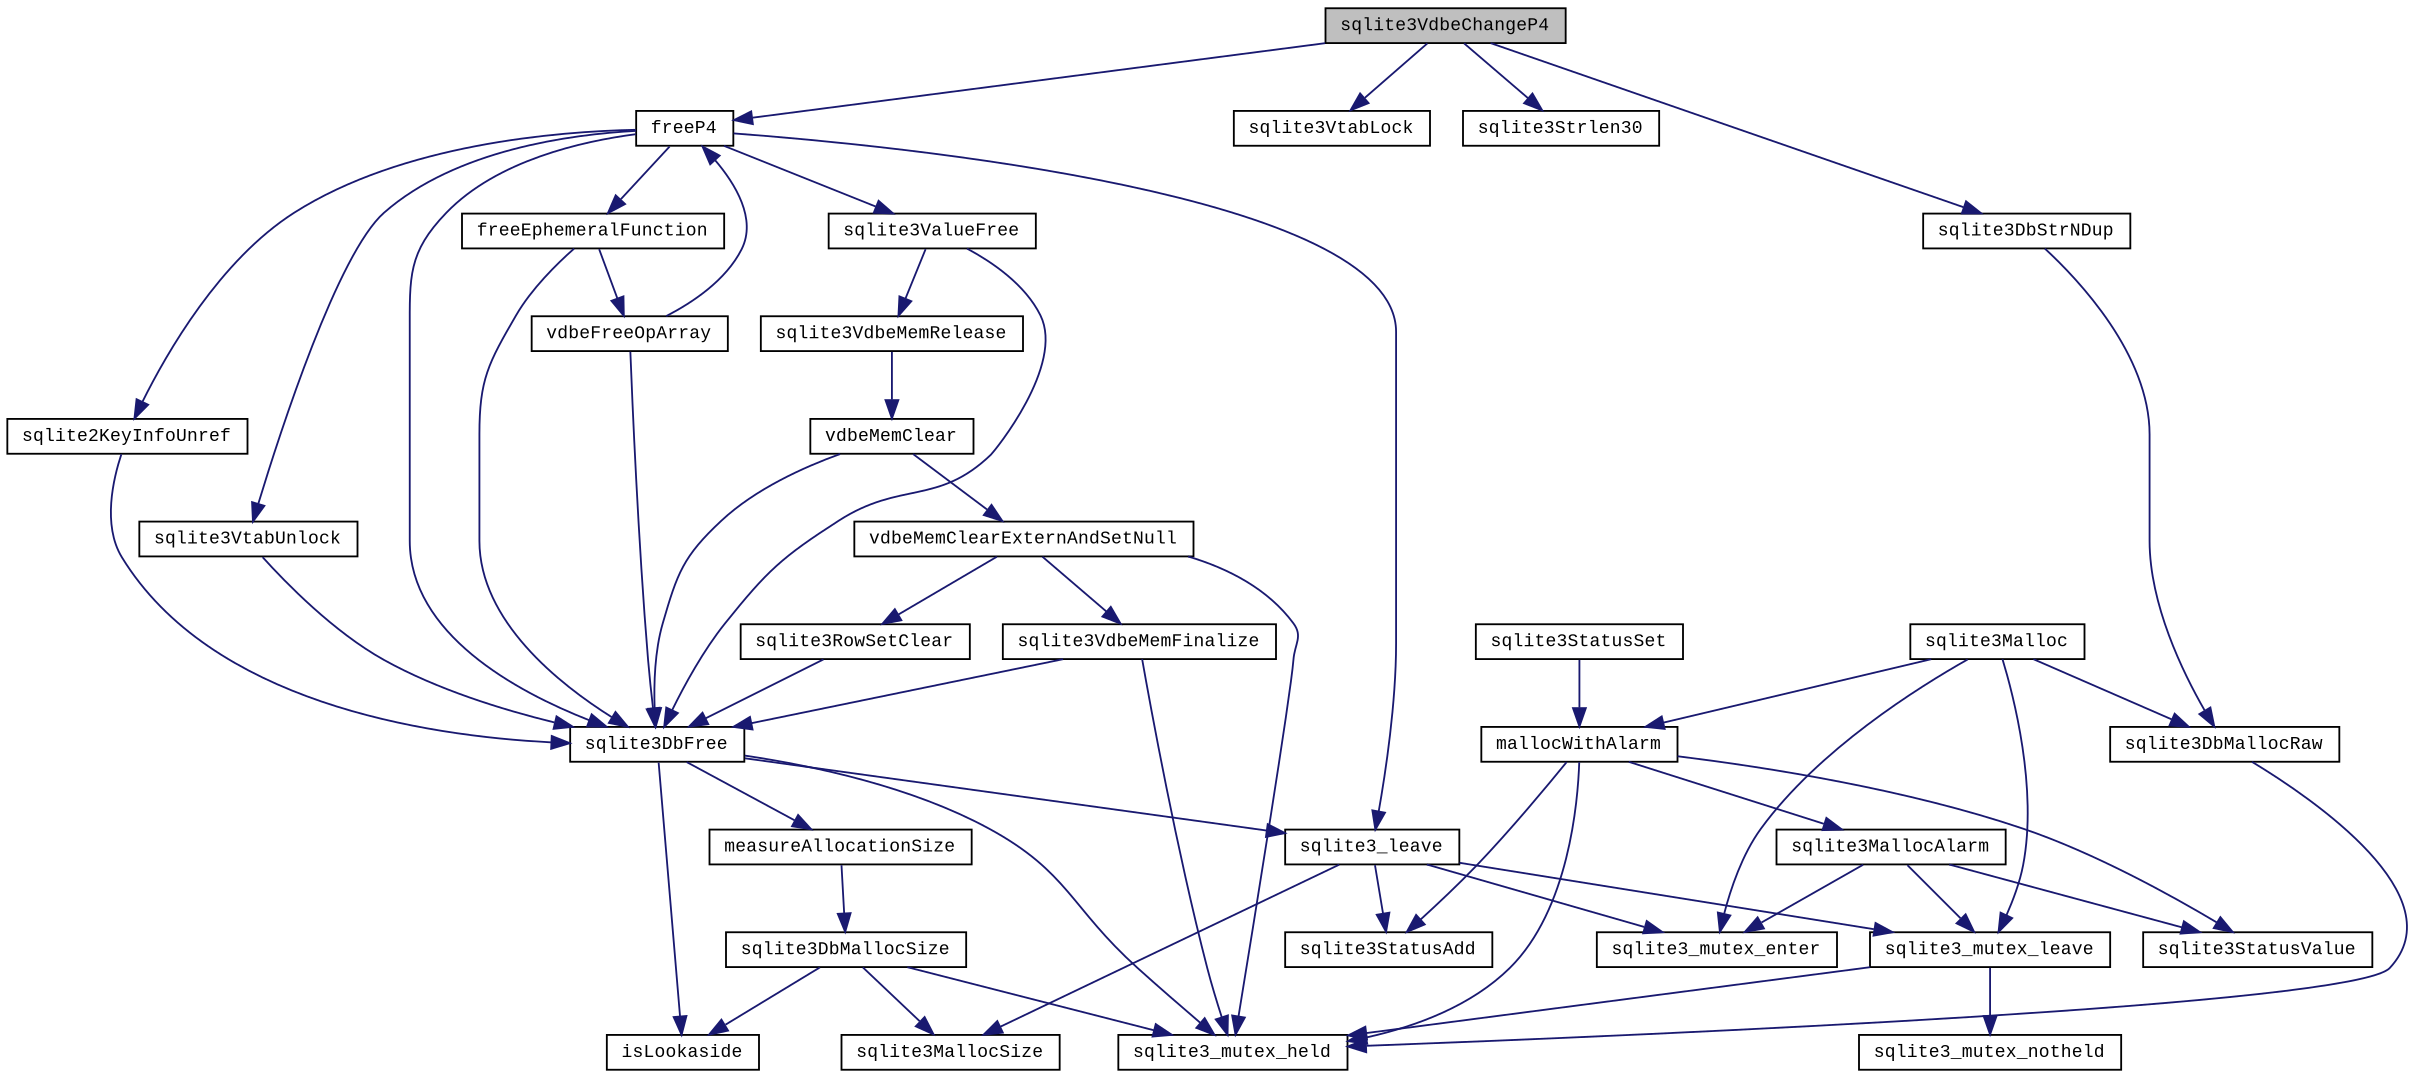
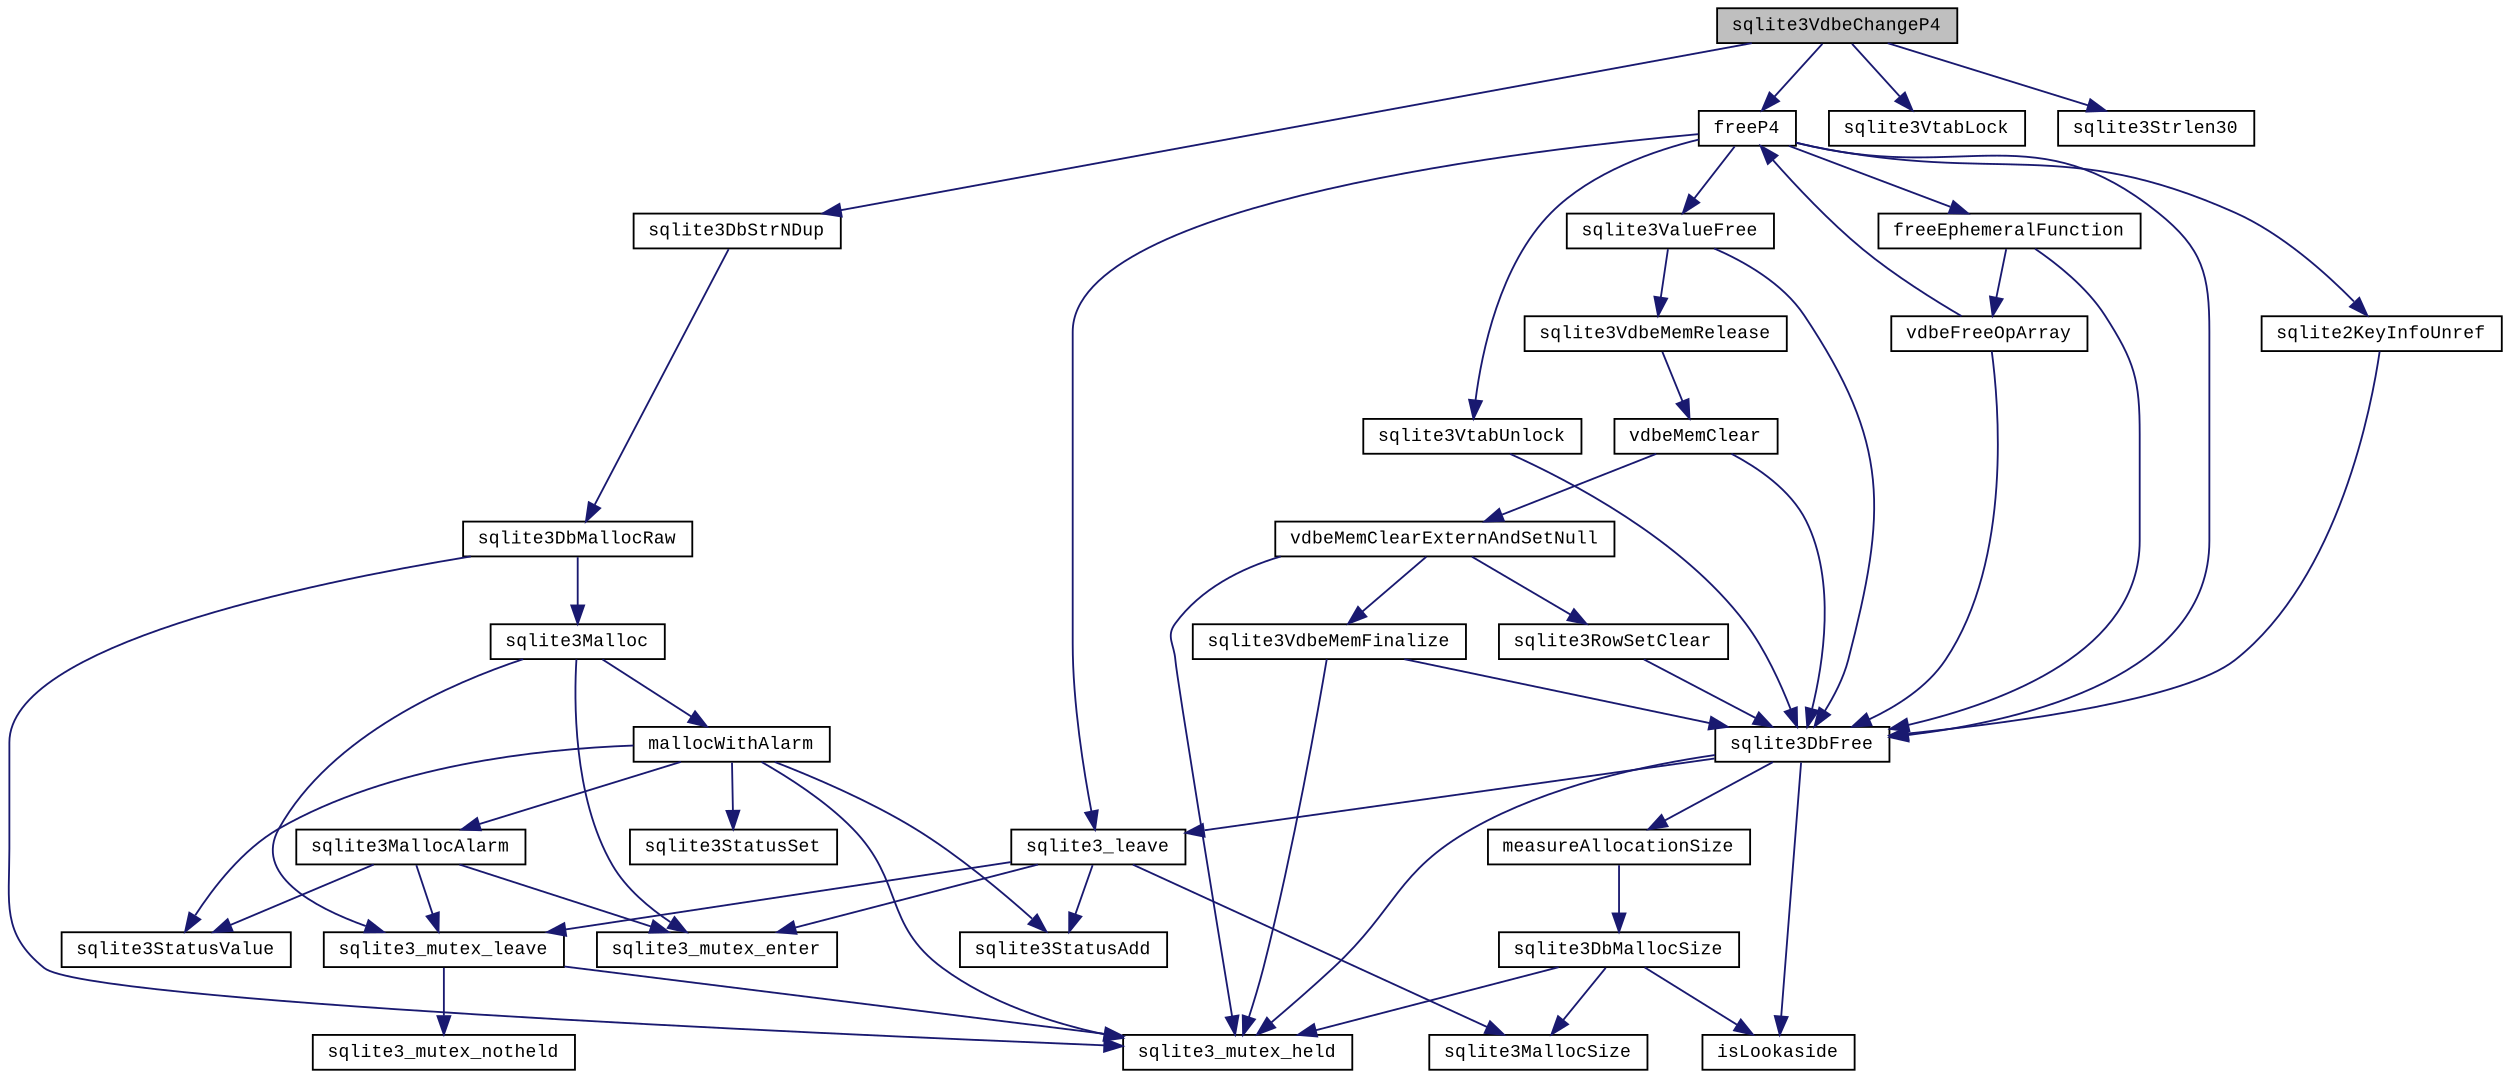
(1579, 684) -> (732, 786)
(2103, 689) -> (578, 581)
